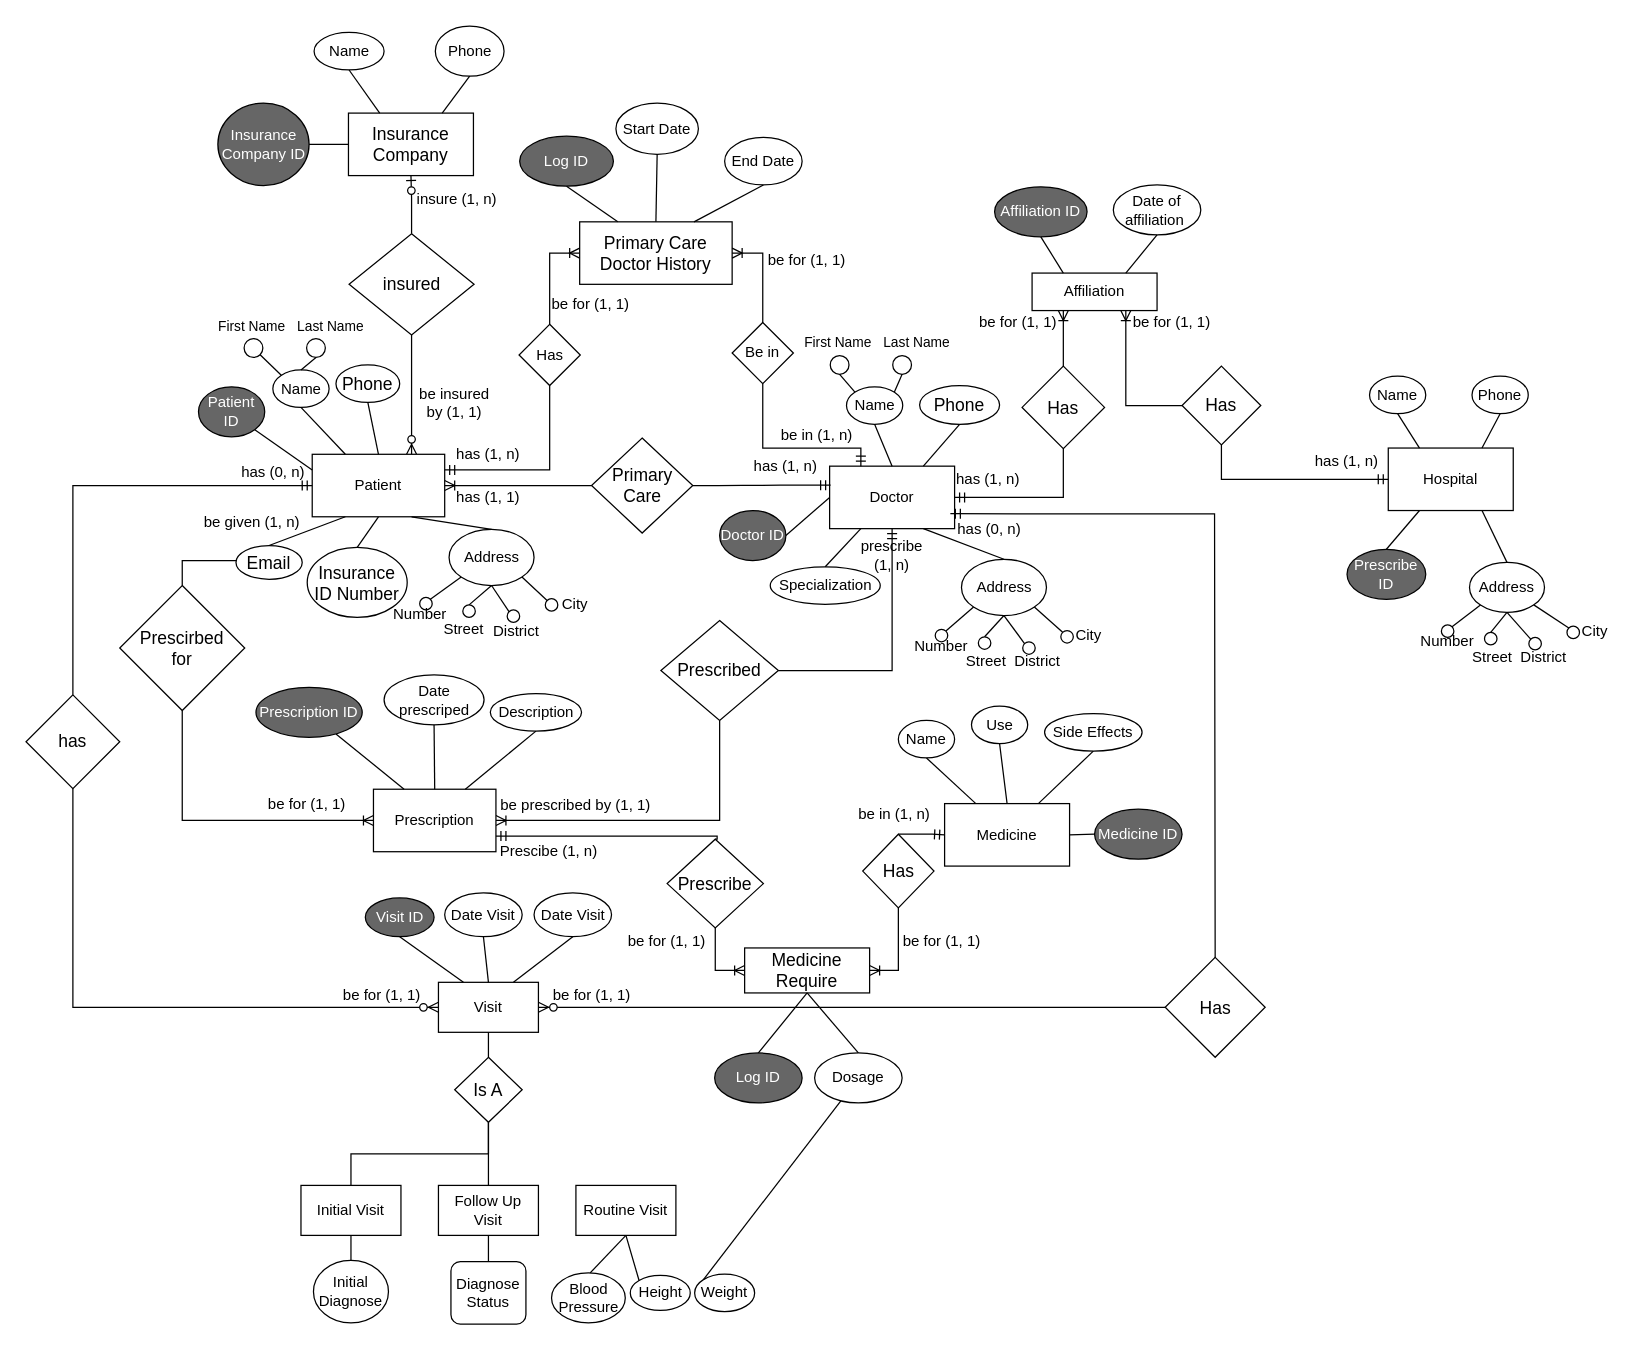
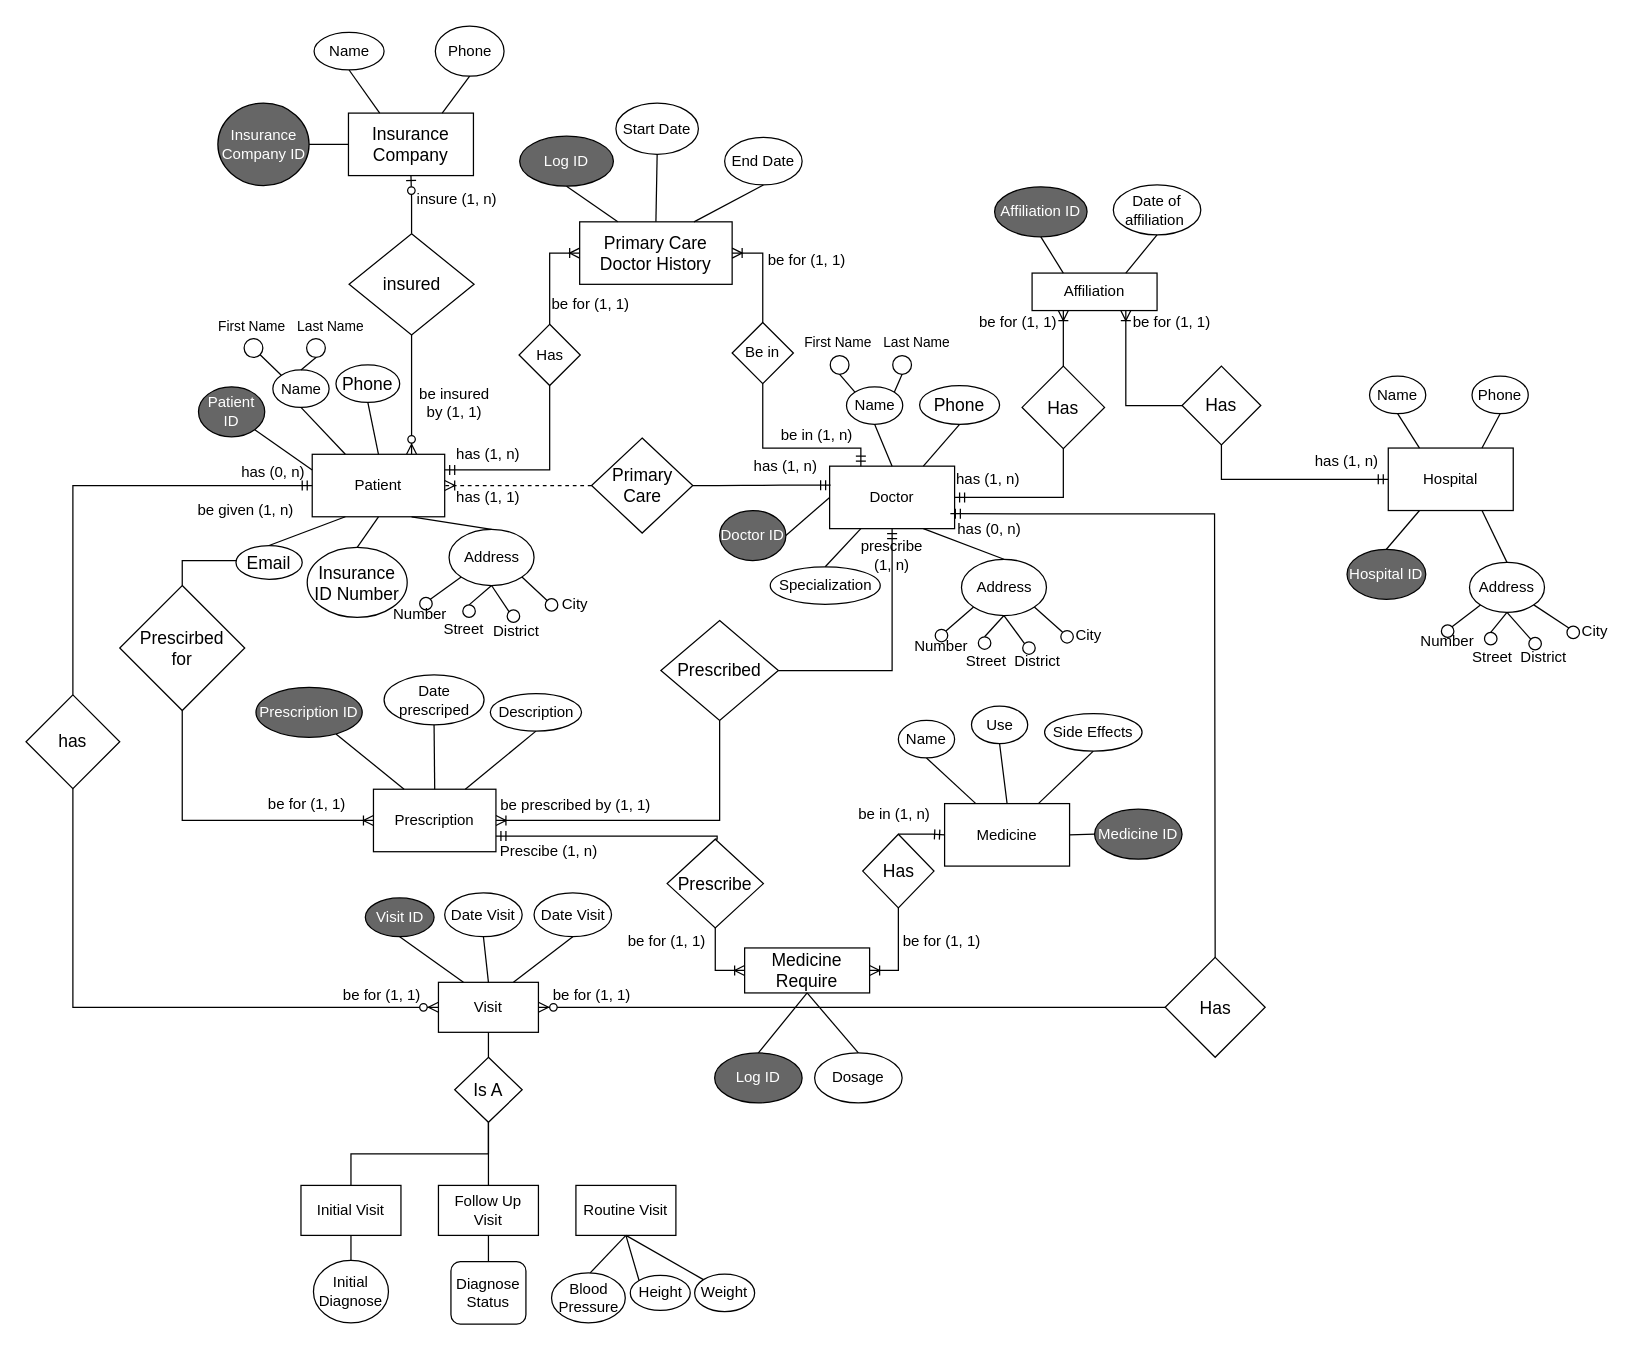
(519, 486) -> (519, 486)
(252, 523) -> (246, 511)
(1386, 574) -> (1386, 574)
(772, 1191) -> (666, 1258)
